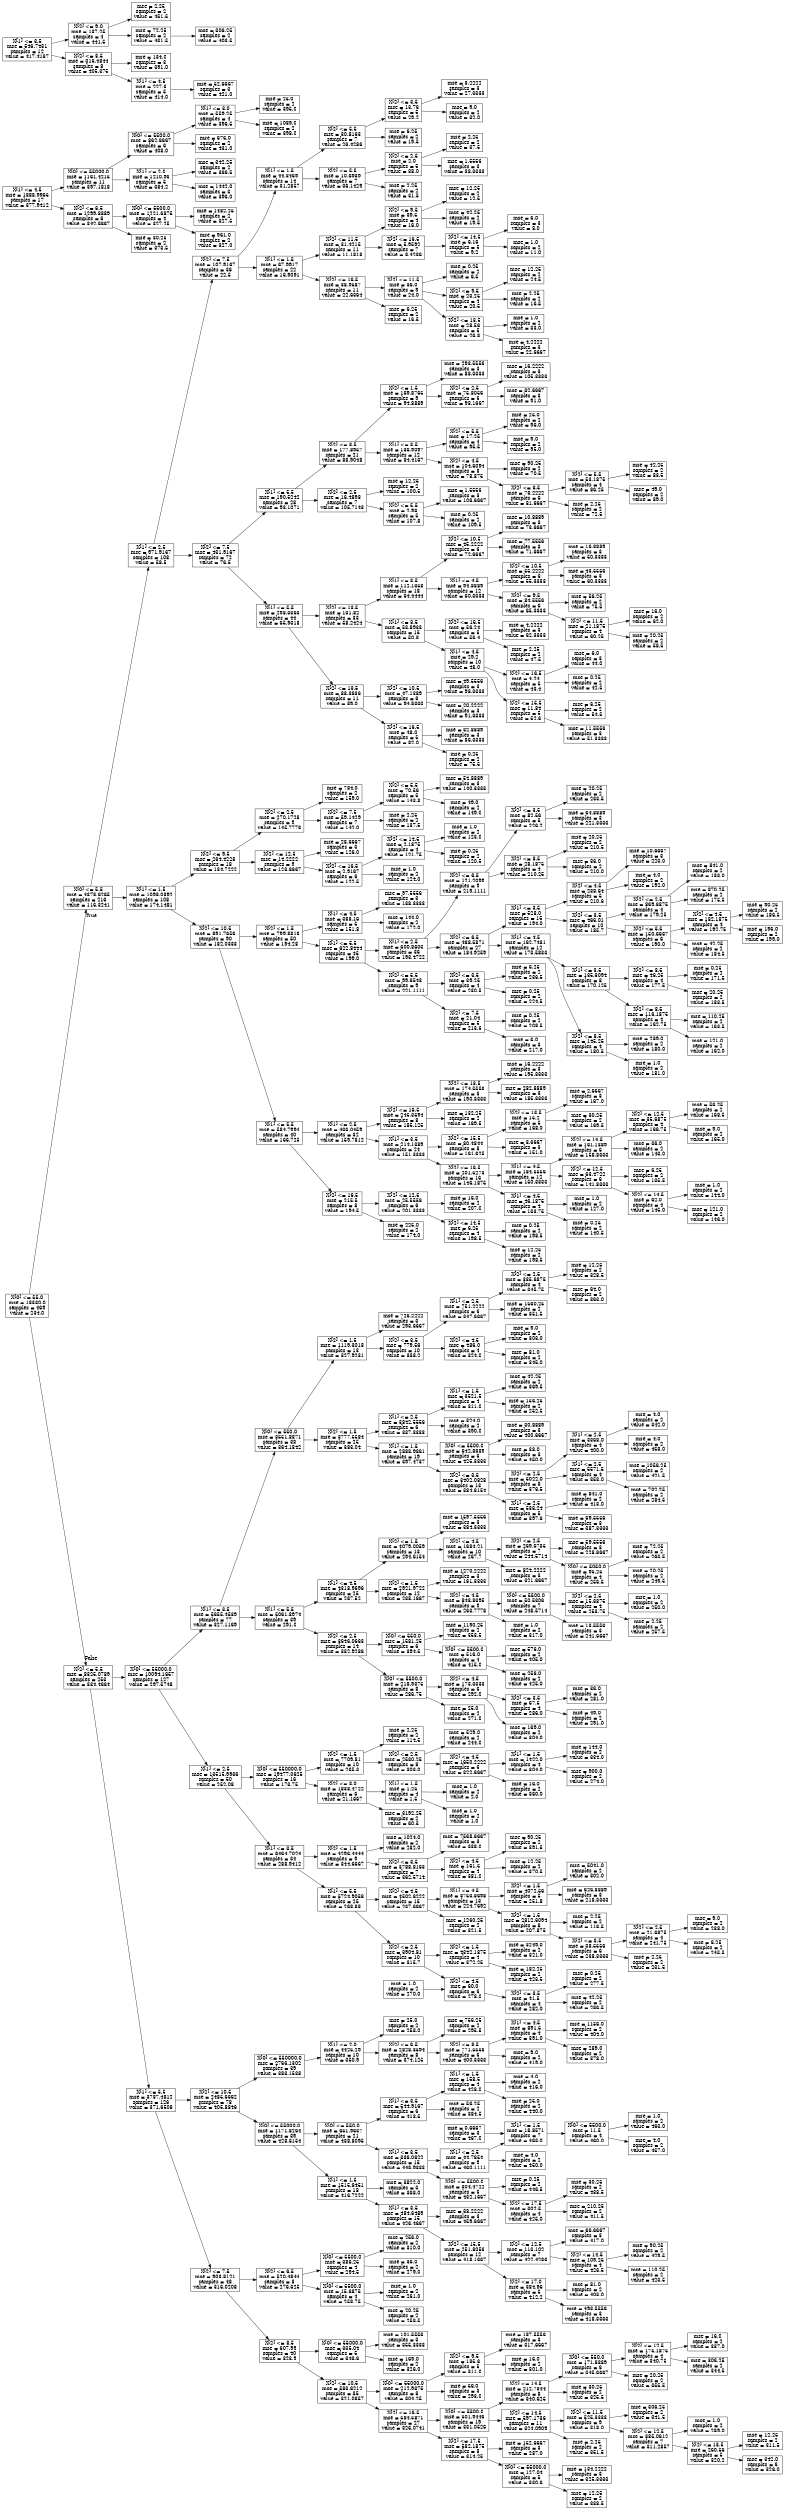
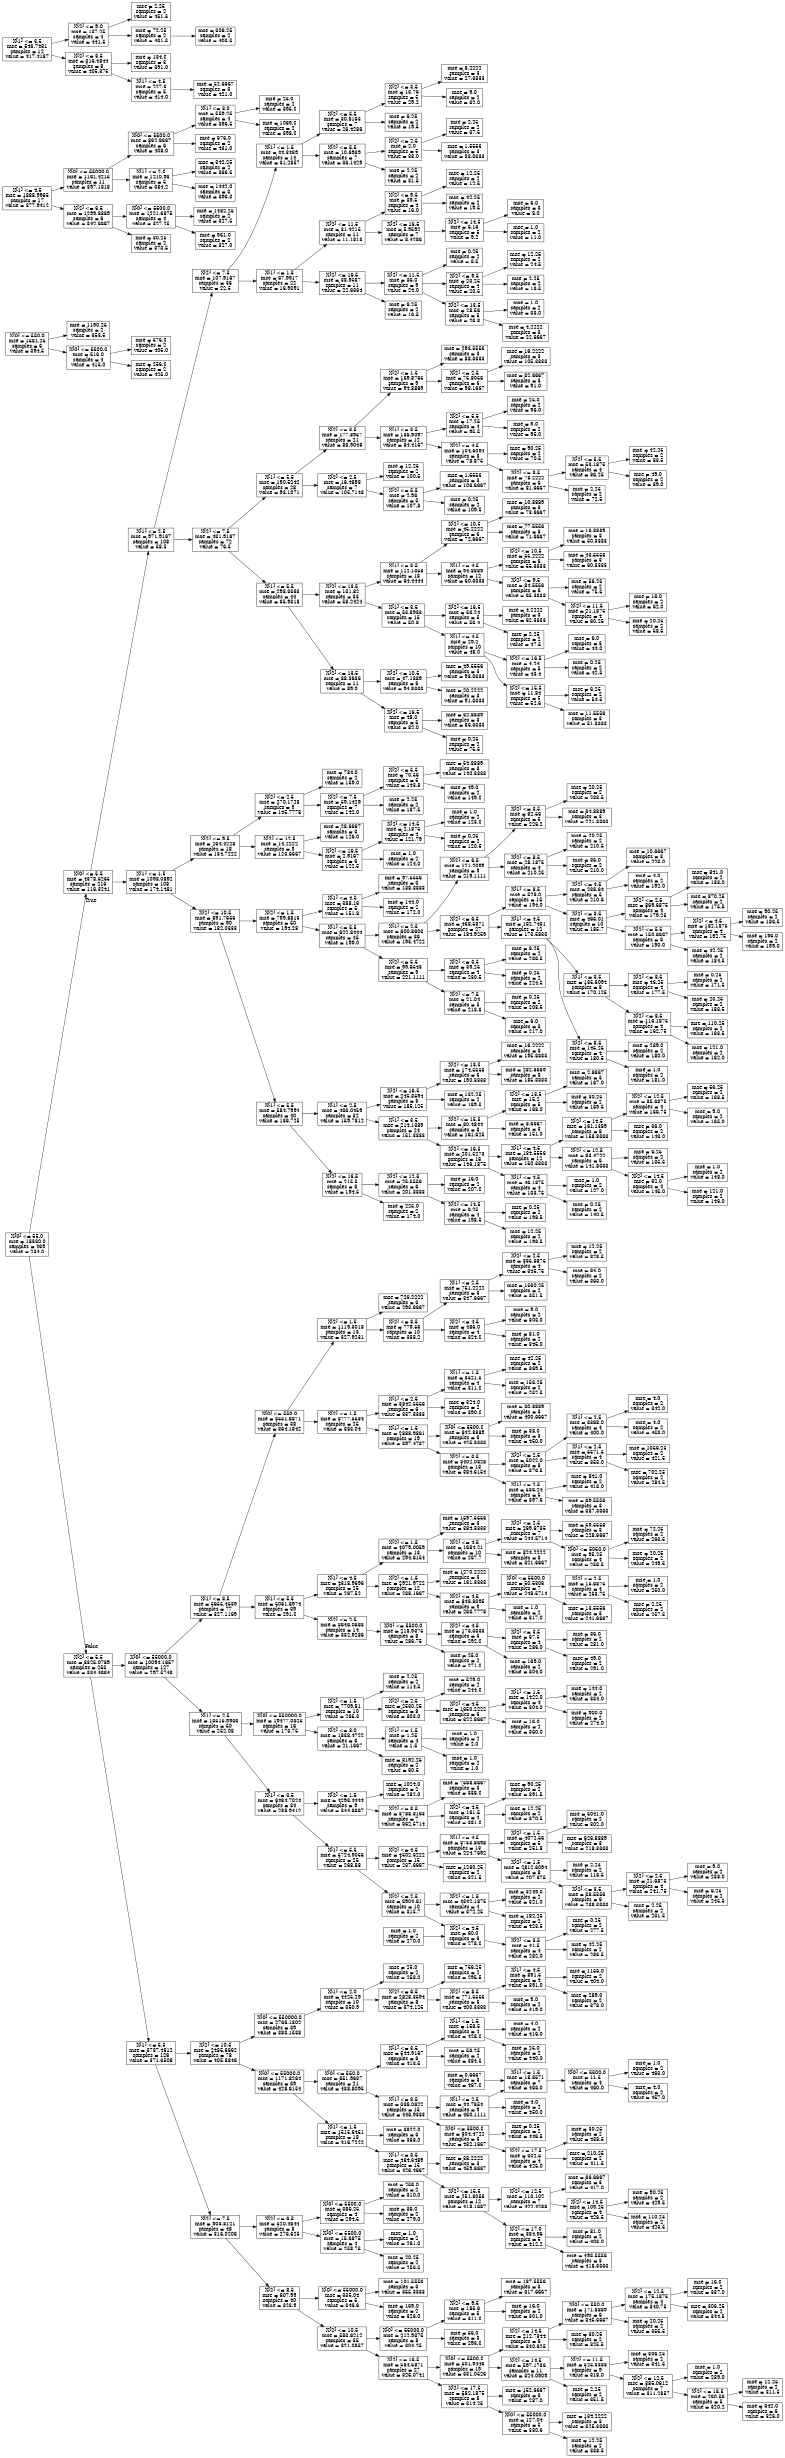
(403, 848) -> (403, 832)
(708, 1191) -> (708, 1172)
(373, 1644) -> none
